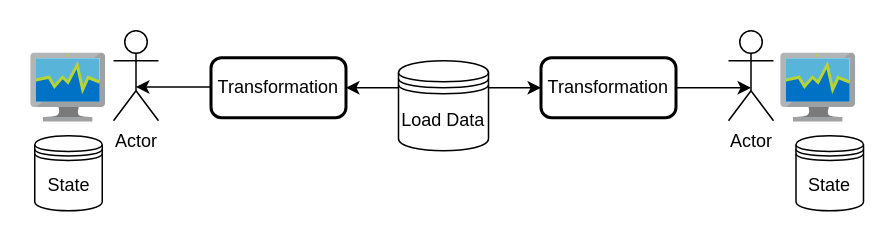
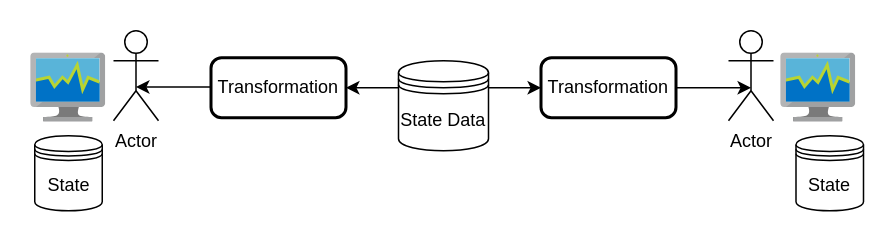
(443, 121) -> (443, 121)
